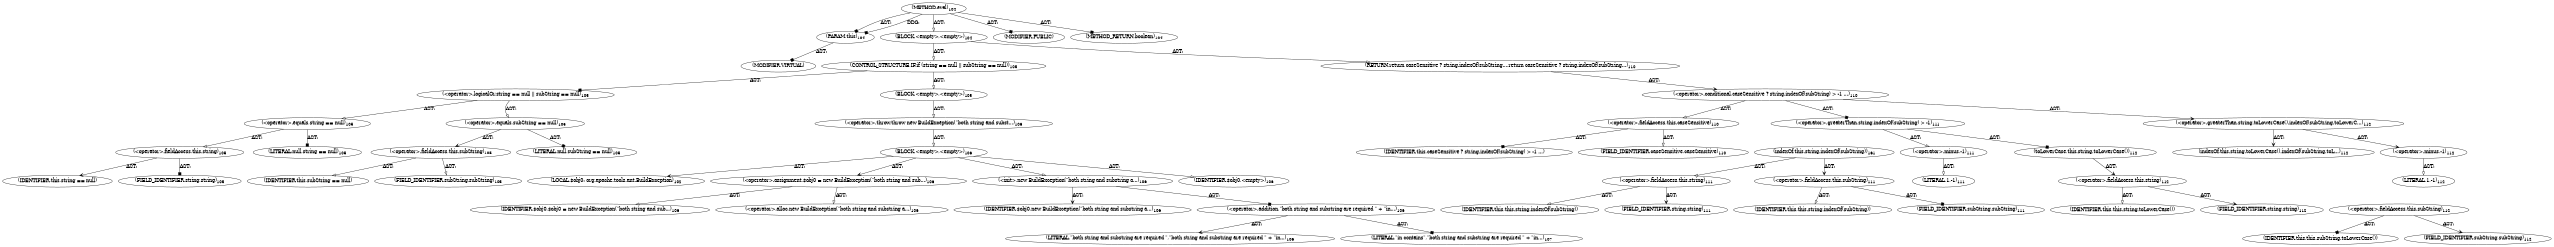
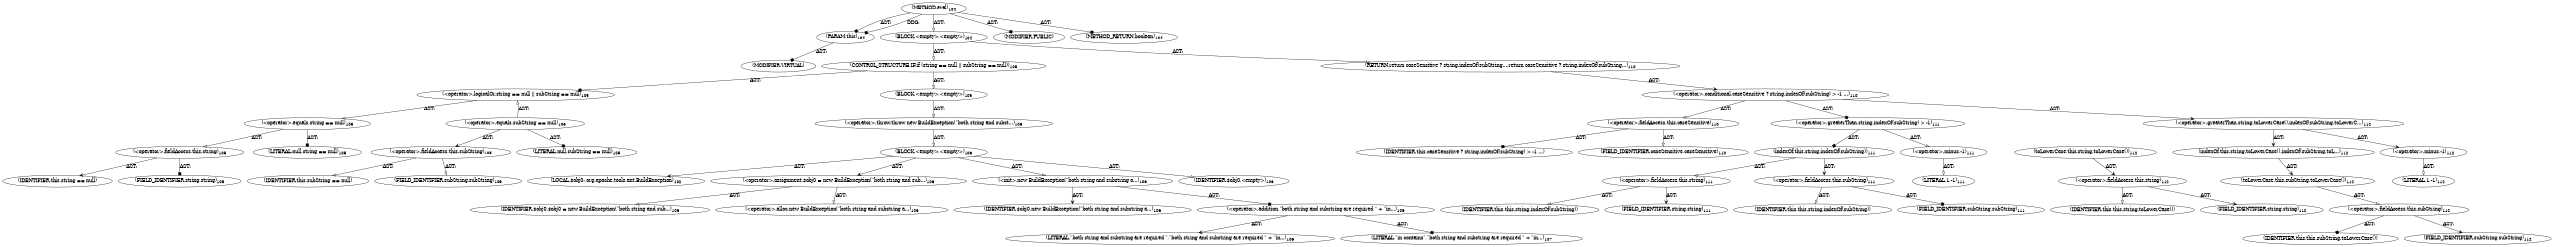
(505, 107) -> (518, 111)
(1976, 138) -> (1847, 137)
(1872, 152) -> (1872, 152)
none -> (2298, 181)
